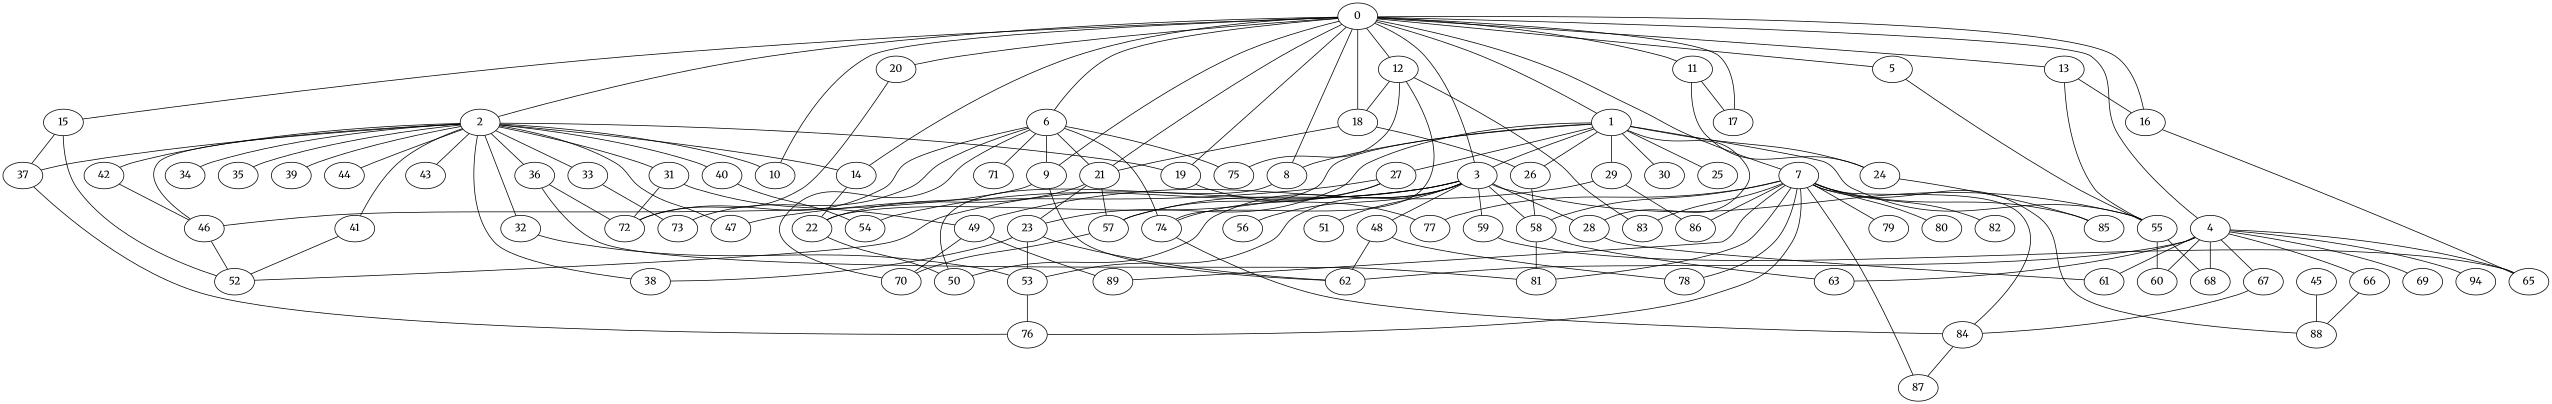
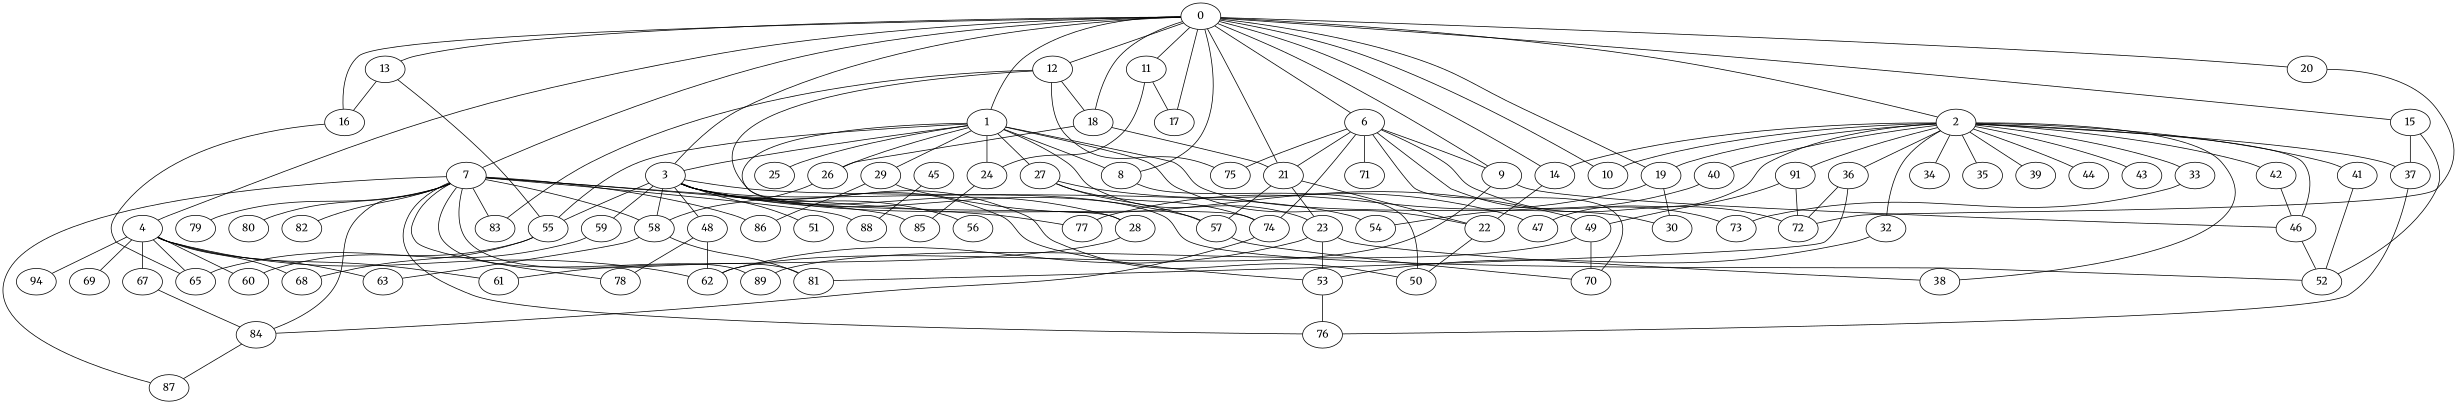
(1892, 69) -> none
(669, 176) -> (1795, 176)
none -> (1667, 202)
(2370, 282) -> none
